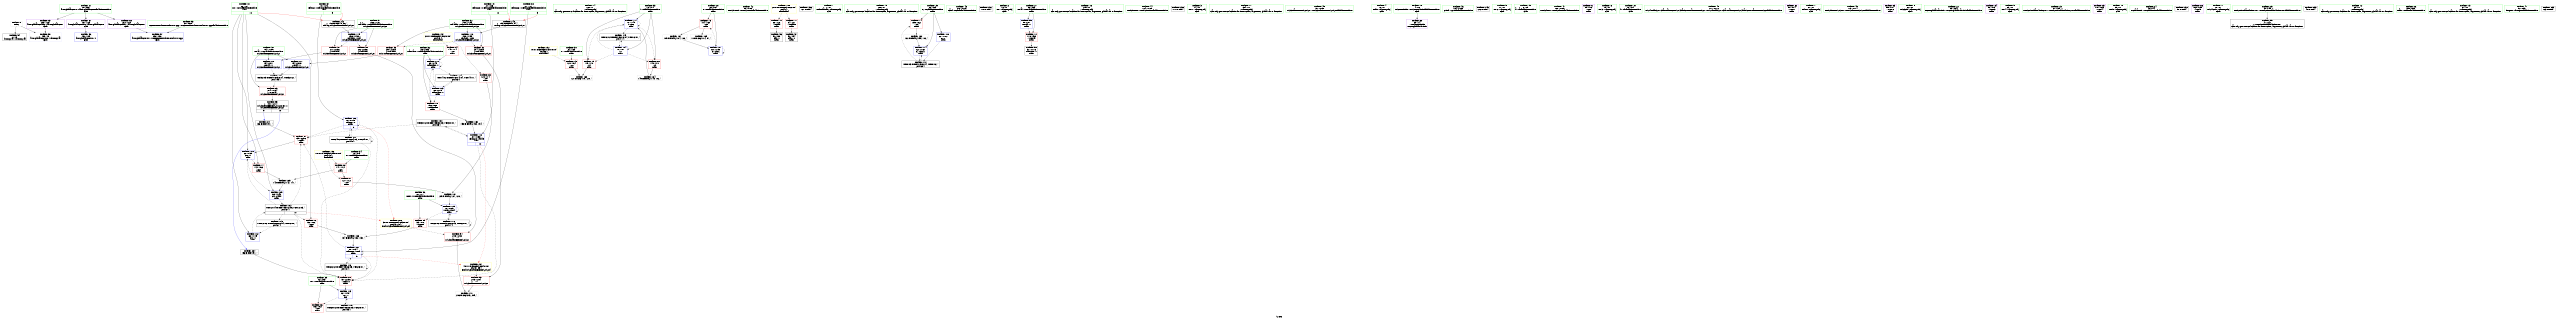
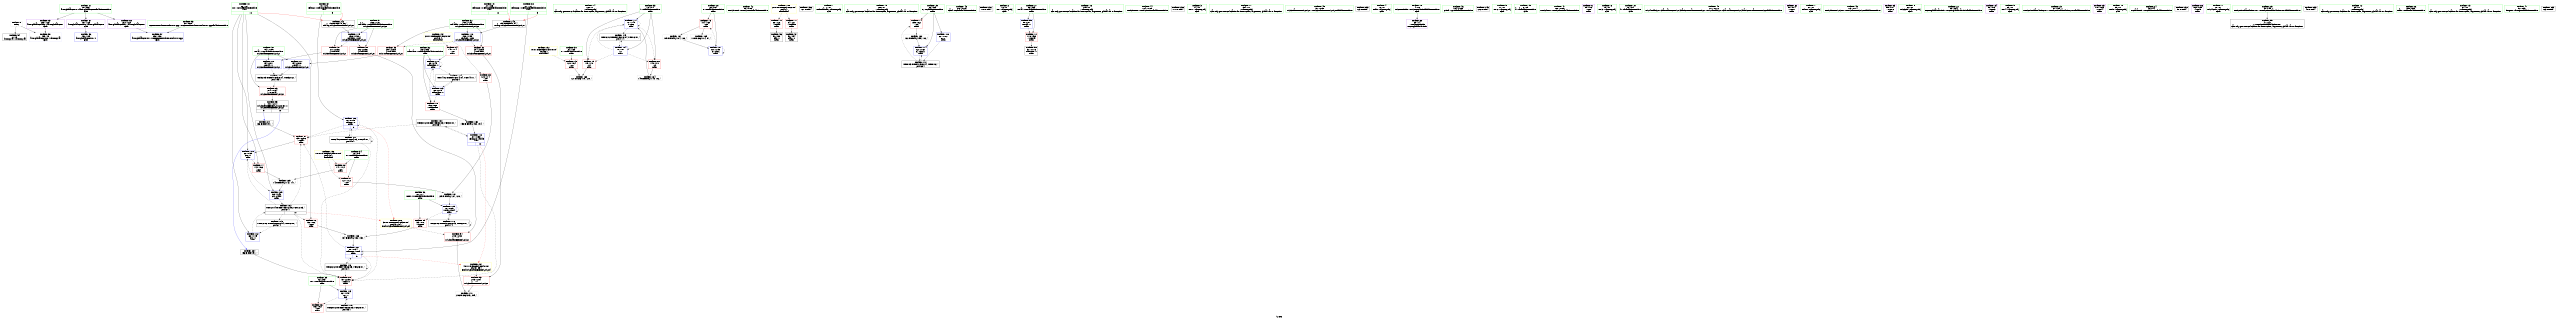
none -> (1363, 9)
(493, 74) -> none
(343, 174) -> (352, 168)
